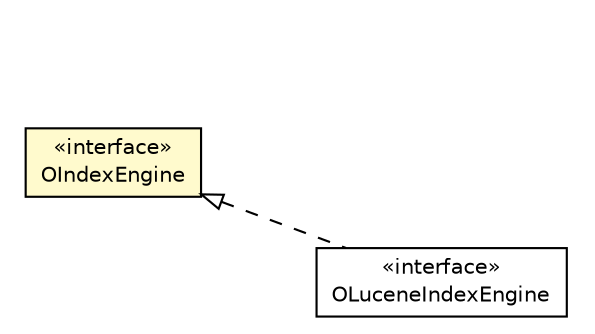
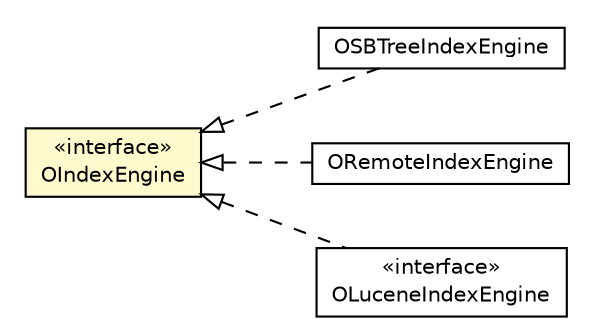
none -> (441, 47)
none -> (441, 163)
